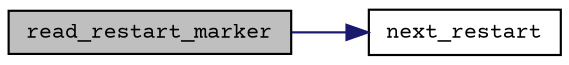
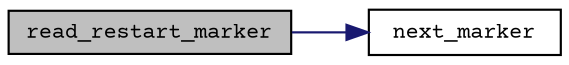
(465, 32) -> (465, 32)
